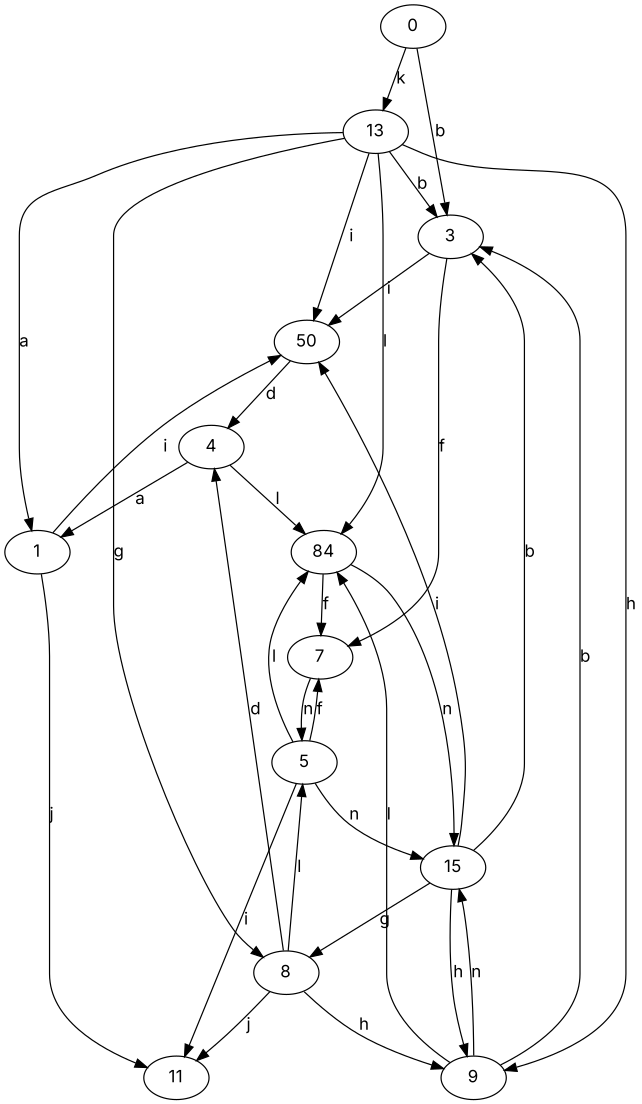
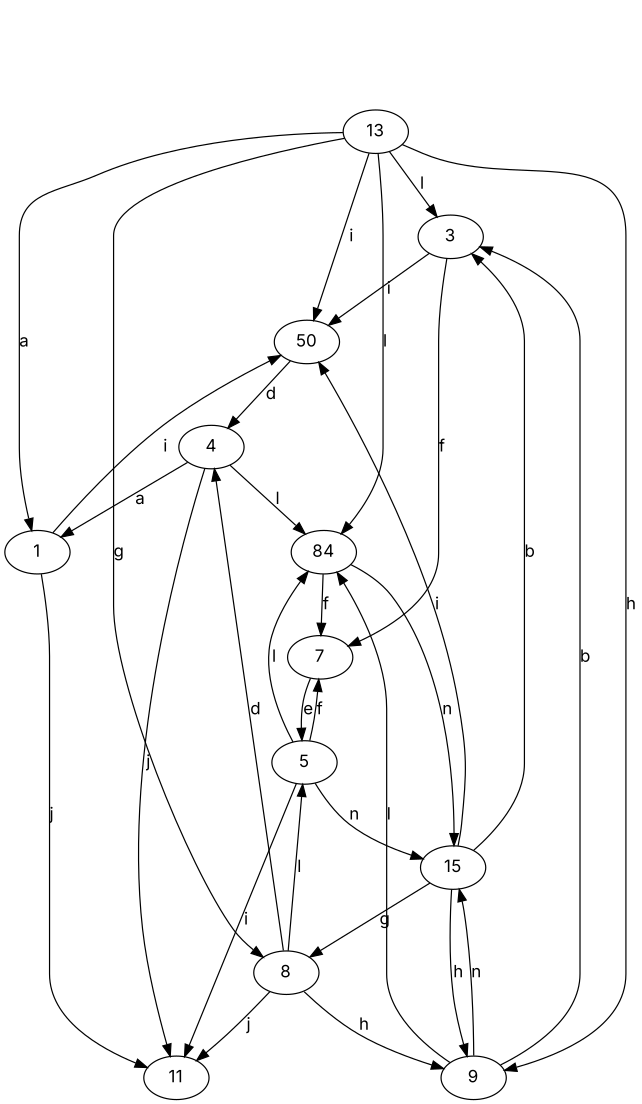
(413, 27) -> none
(422, 184) -> (422, 184)
(309, 710) -> (309, 710)
none -> (143, 769)
